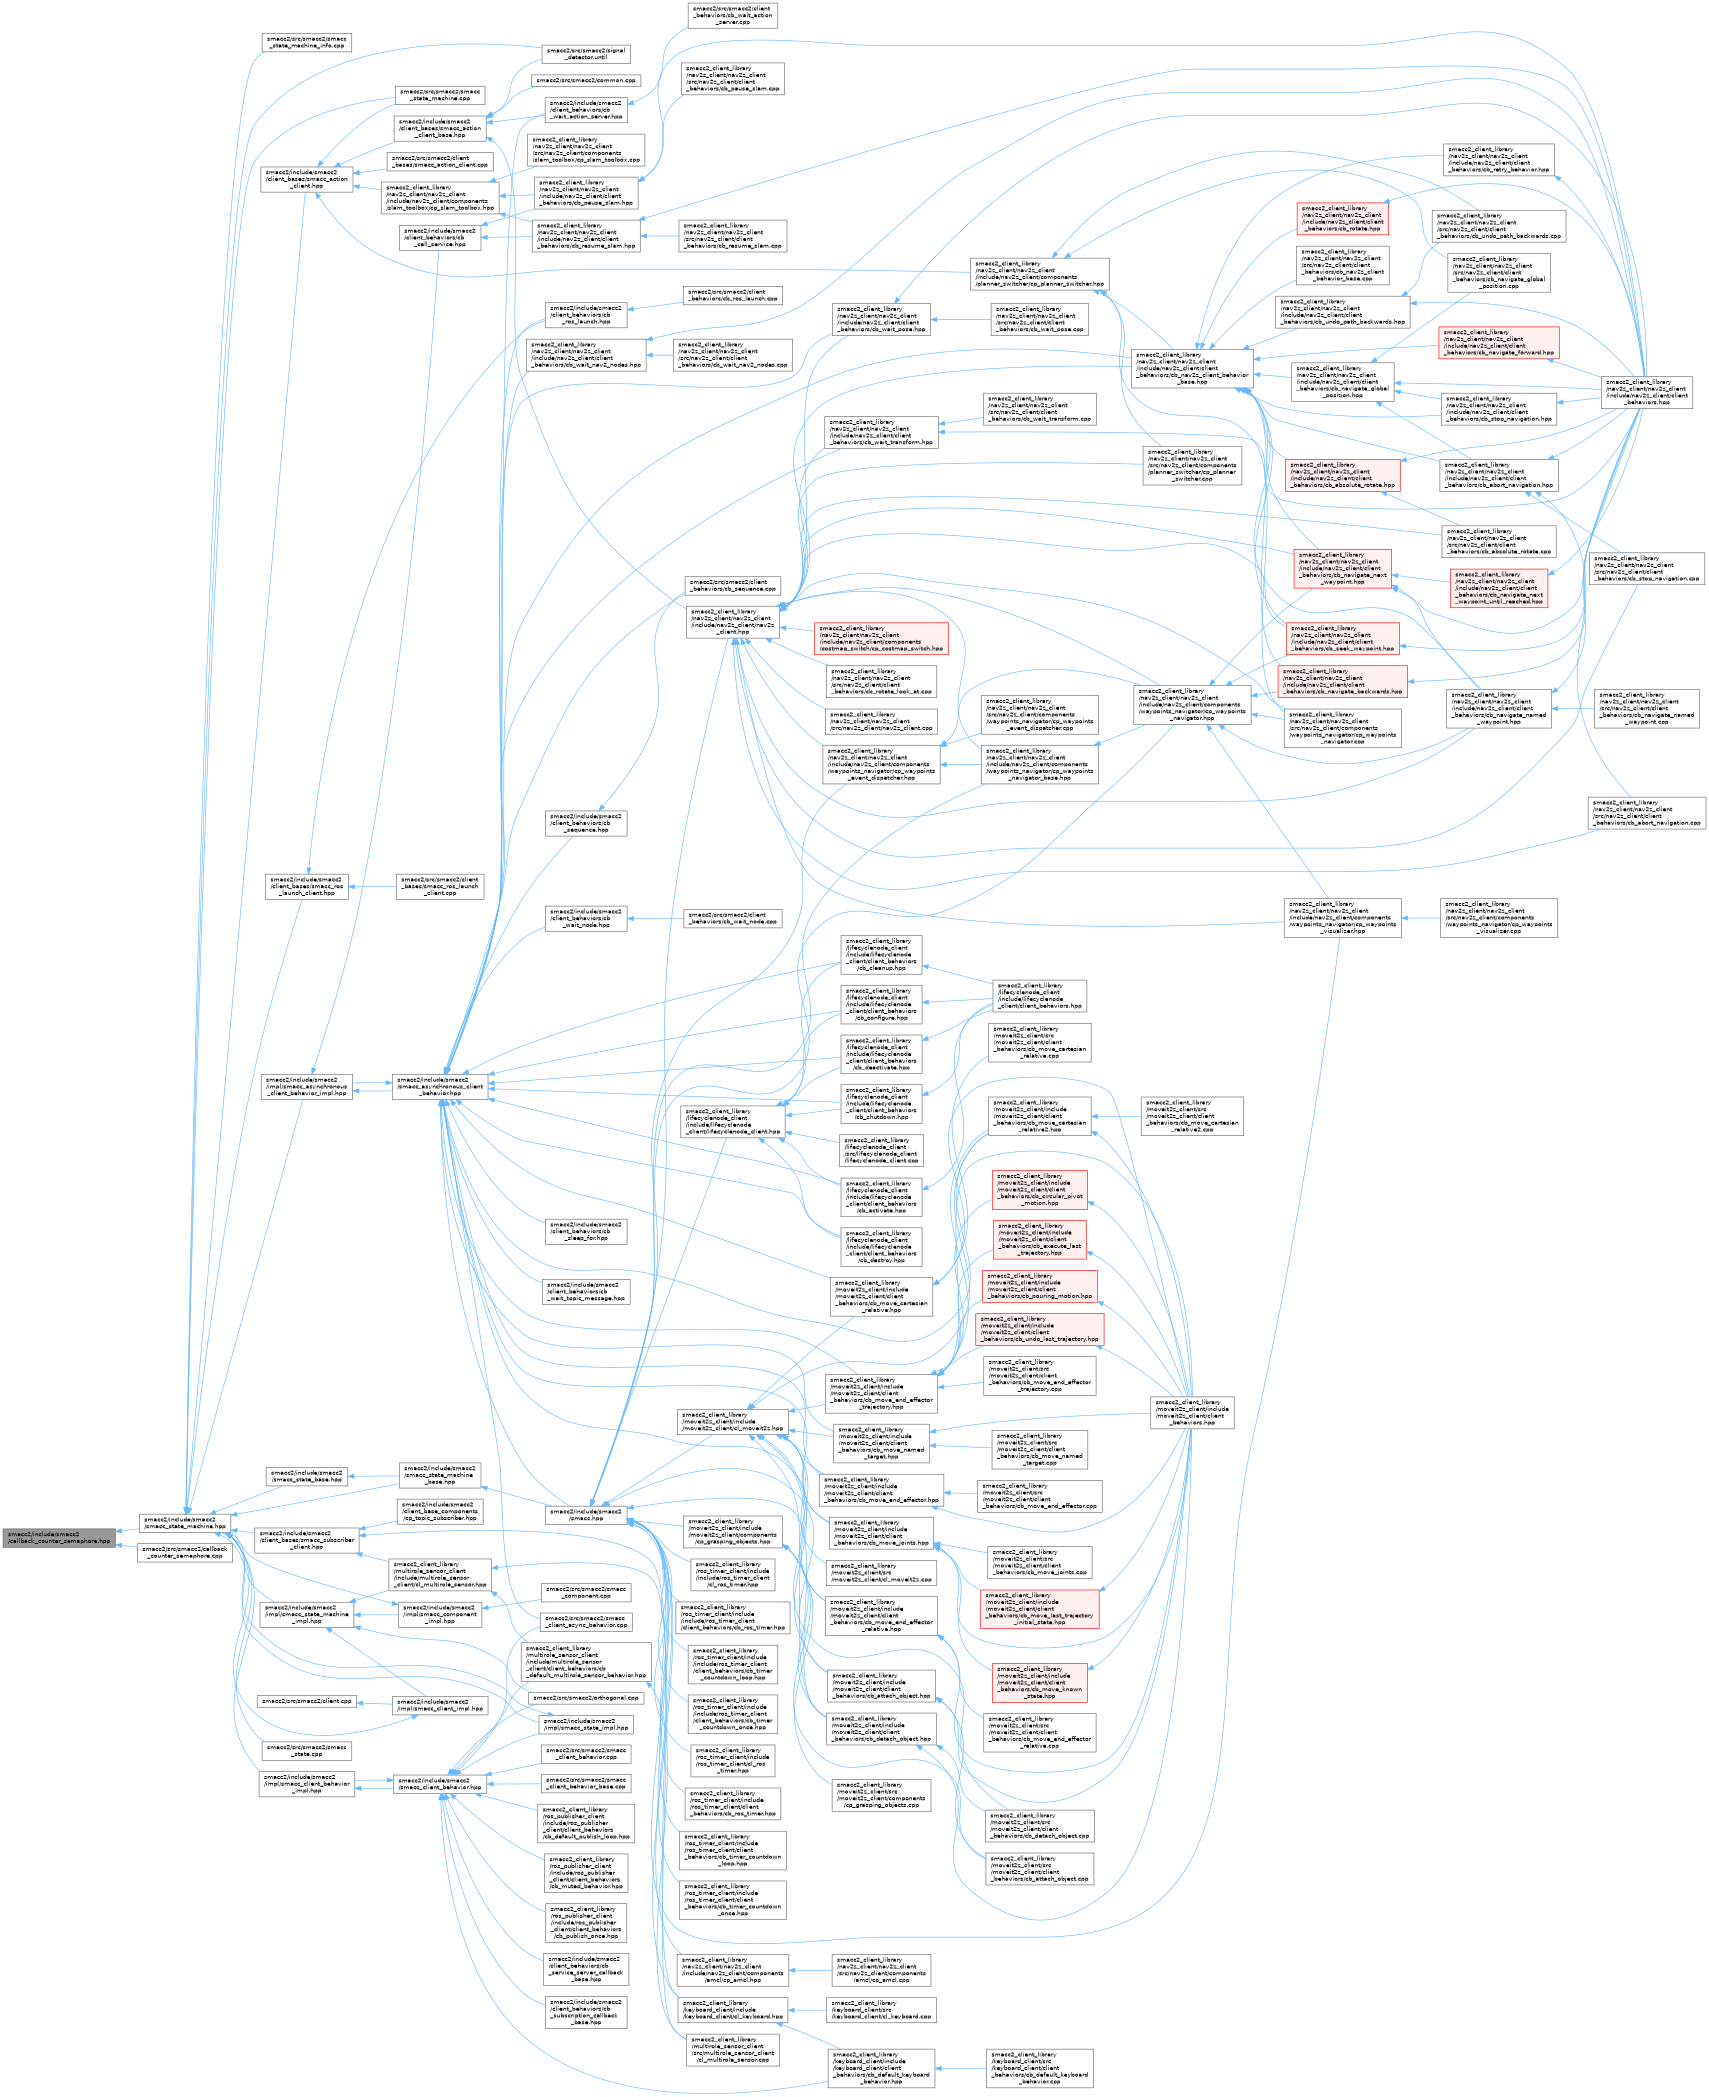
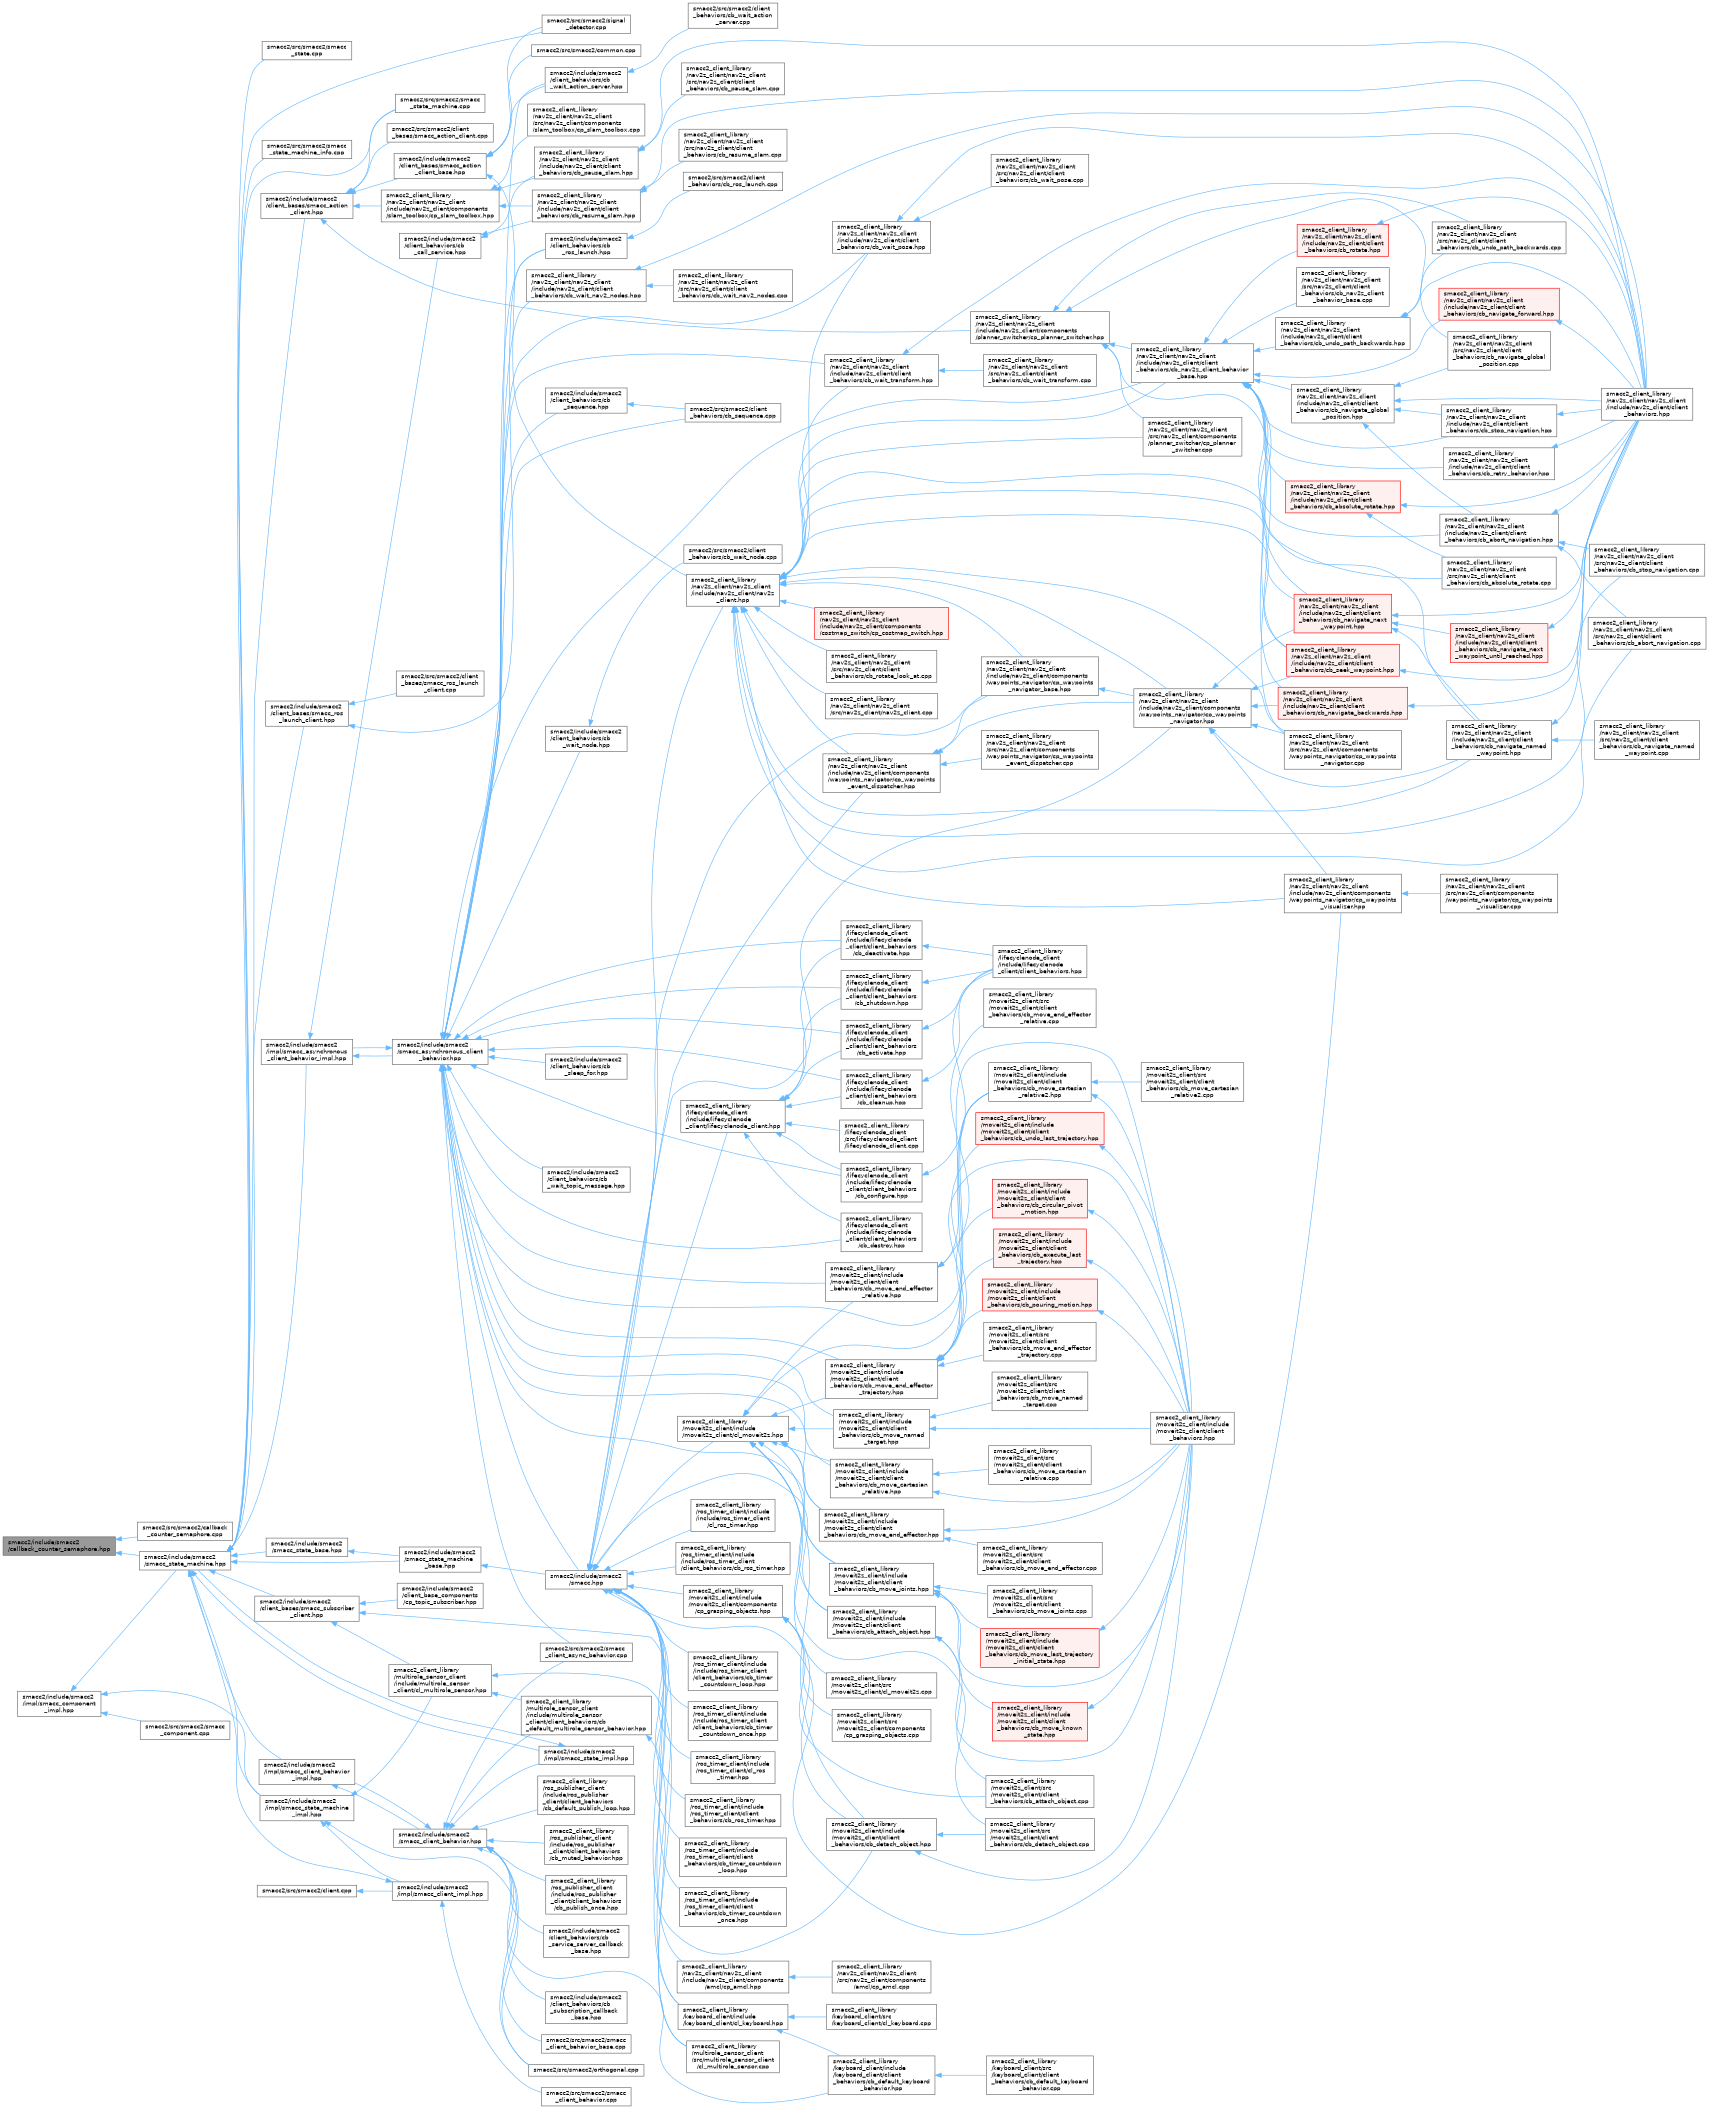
(586, 54) -> (586, 24)
(379, 1615) -> (215, 1705)
(516, 1769) -> (472, 2012)
